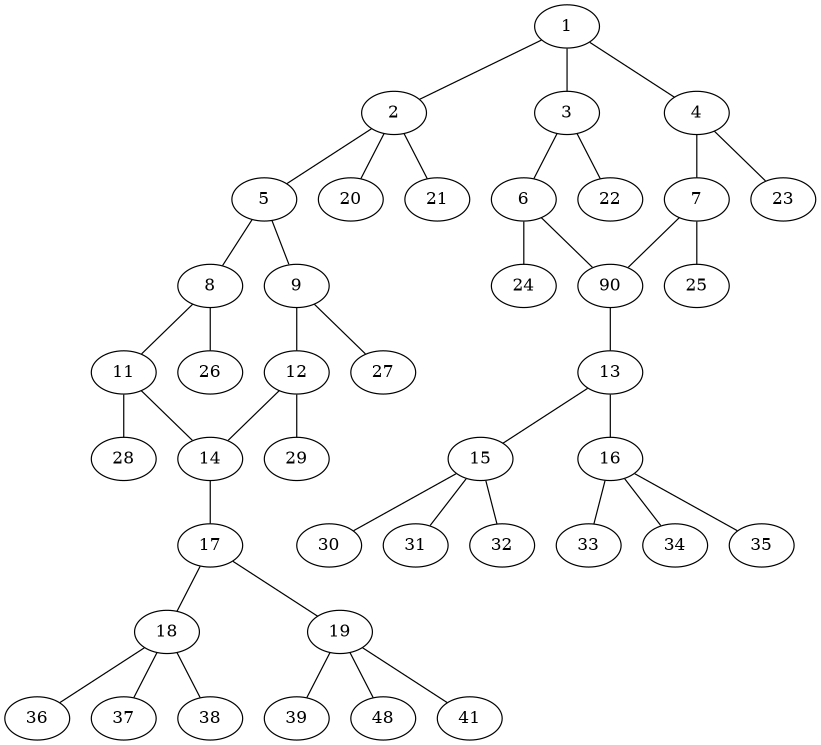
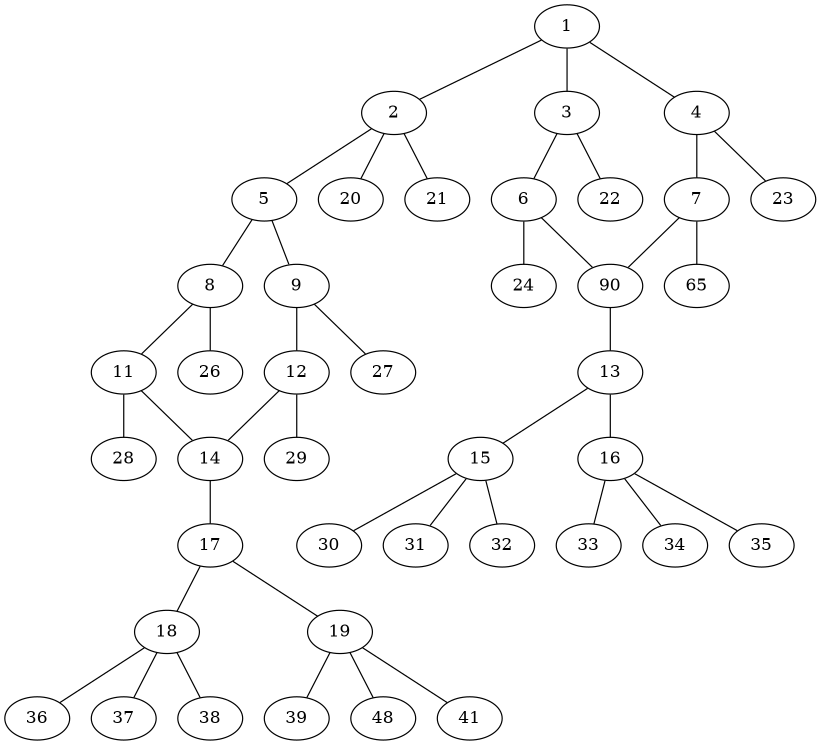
(697, 286) -> (697, 286)
